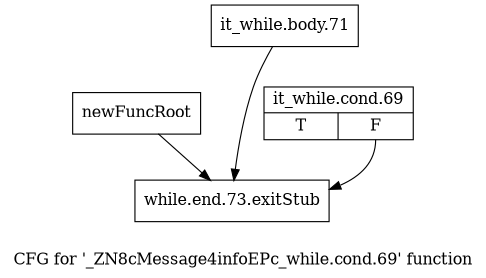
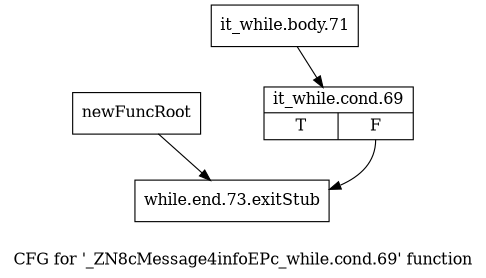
(248, 106) -> (307, 62)
